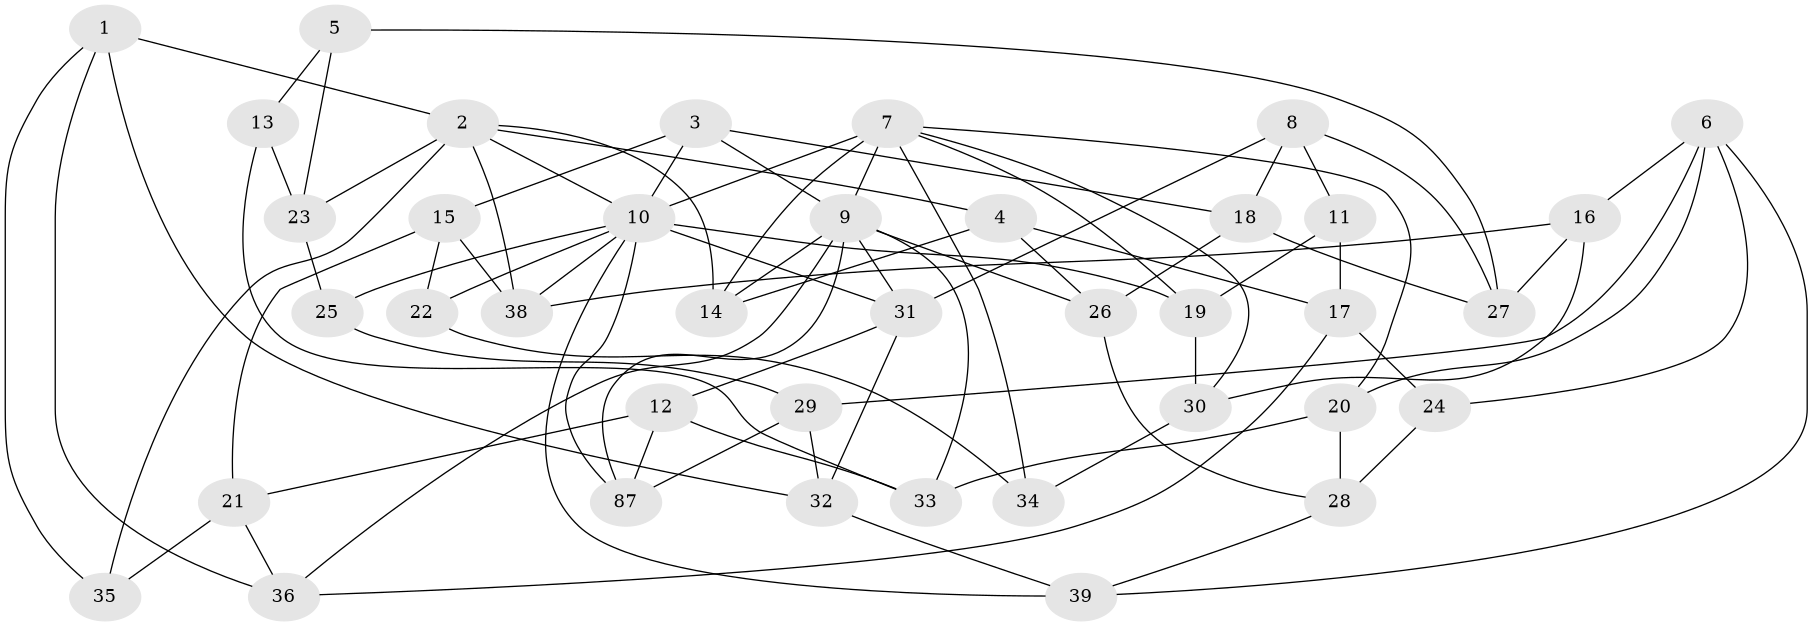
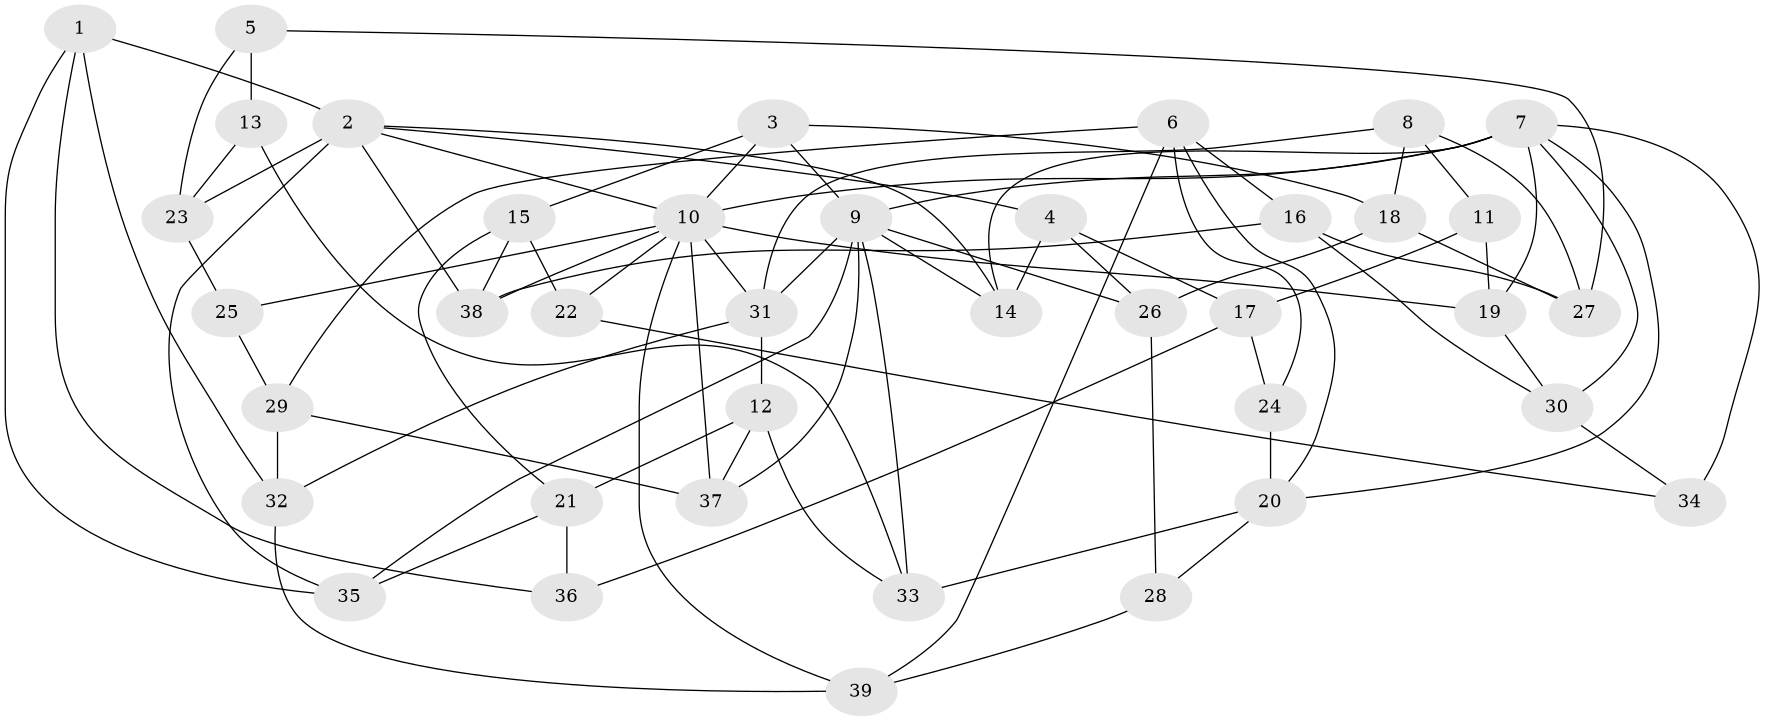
(585, 390) -> (618, 431)
(1388, 455) -> (1271, 455)
(626, 502) -> (712, 502)
